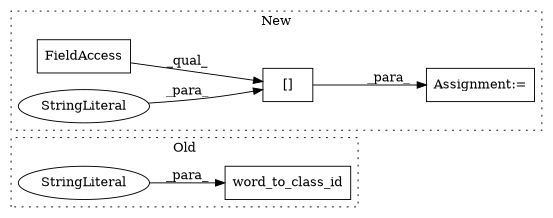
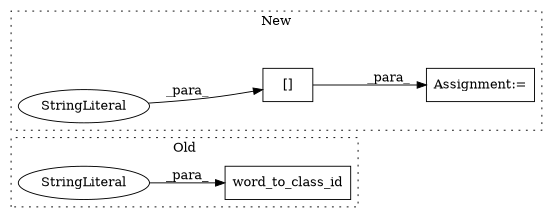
(84, 56) -> none
